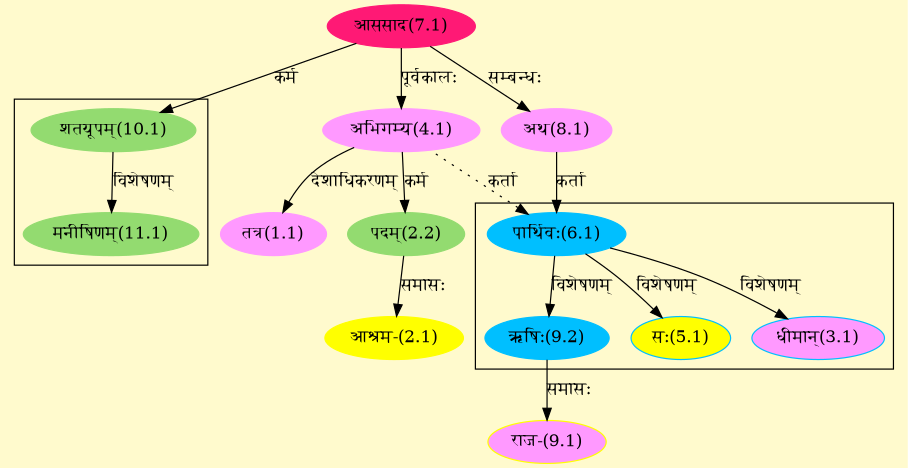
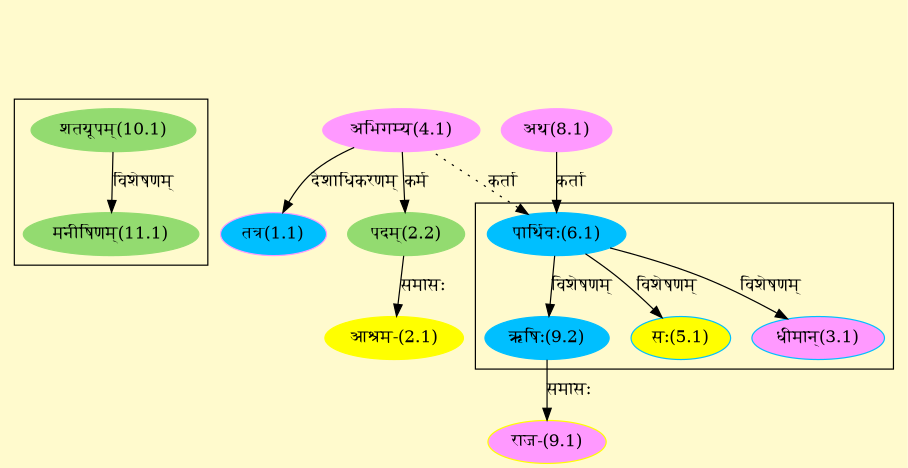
(401, 26) -> none
(274, 234) -> (274, 234)
